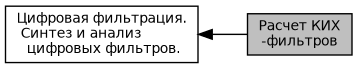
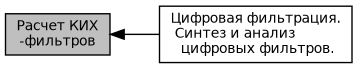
(230, 34) -> (142, 34)
